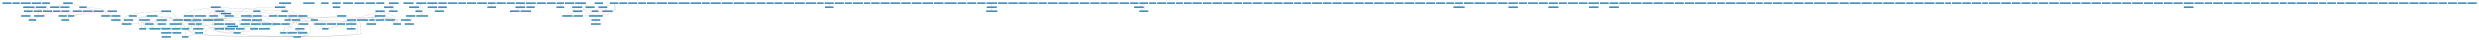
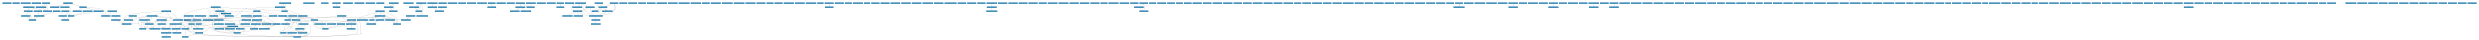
(2341, 3) -> none
(409, 24) -> none
